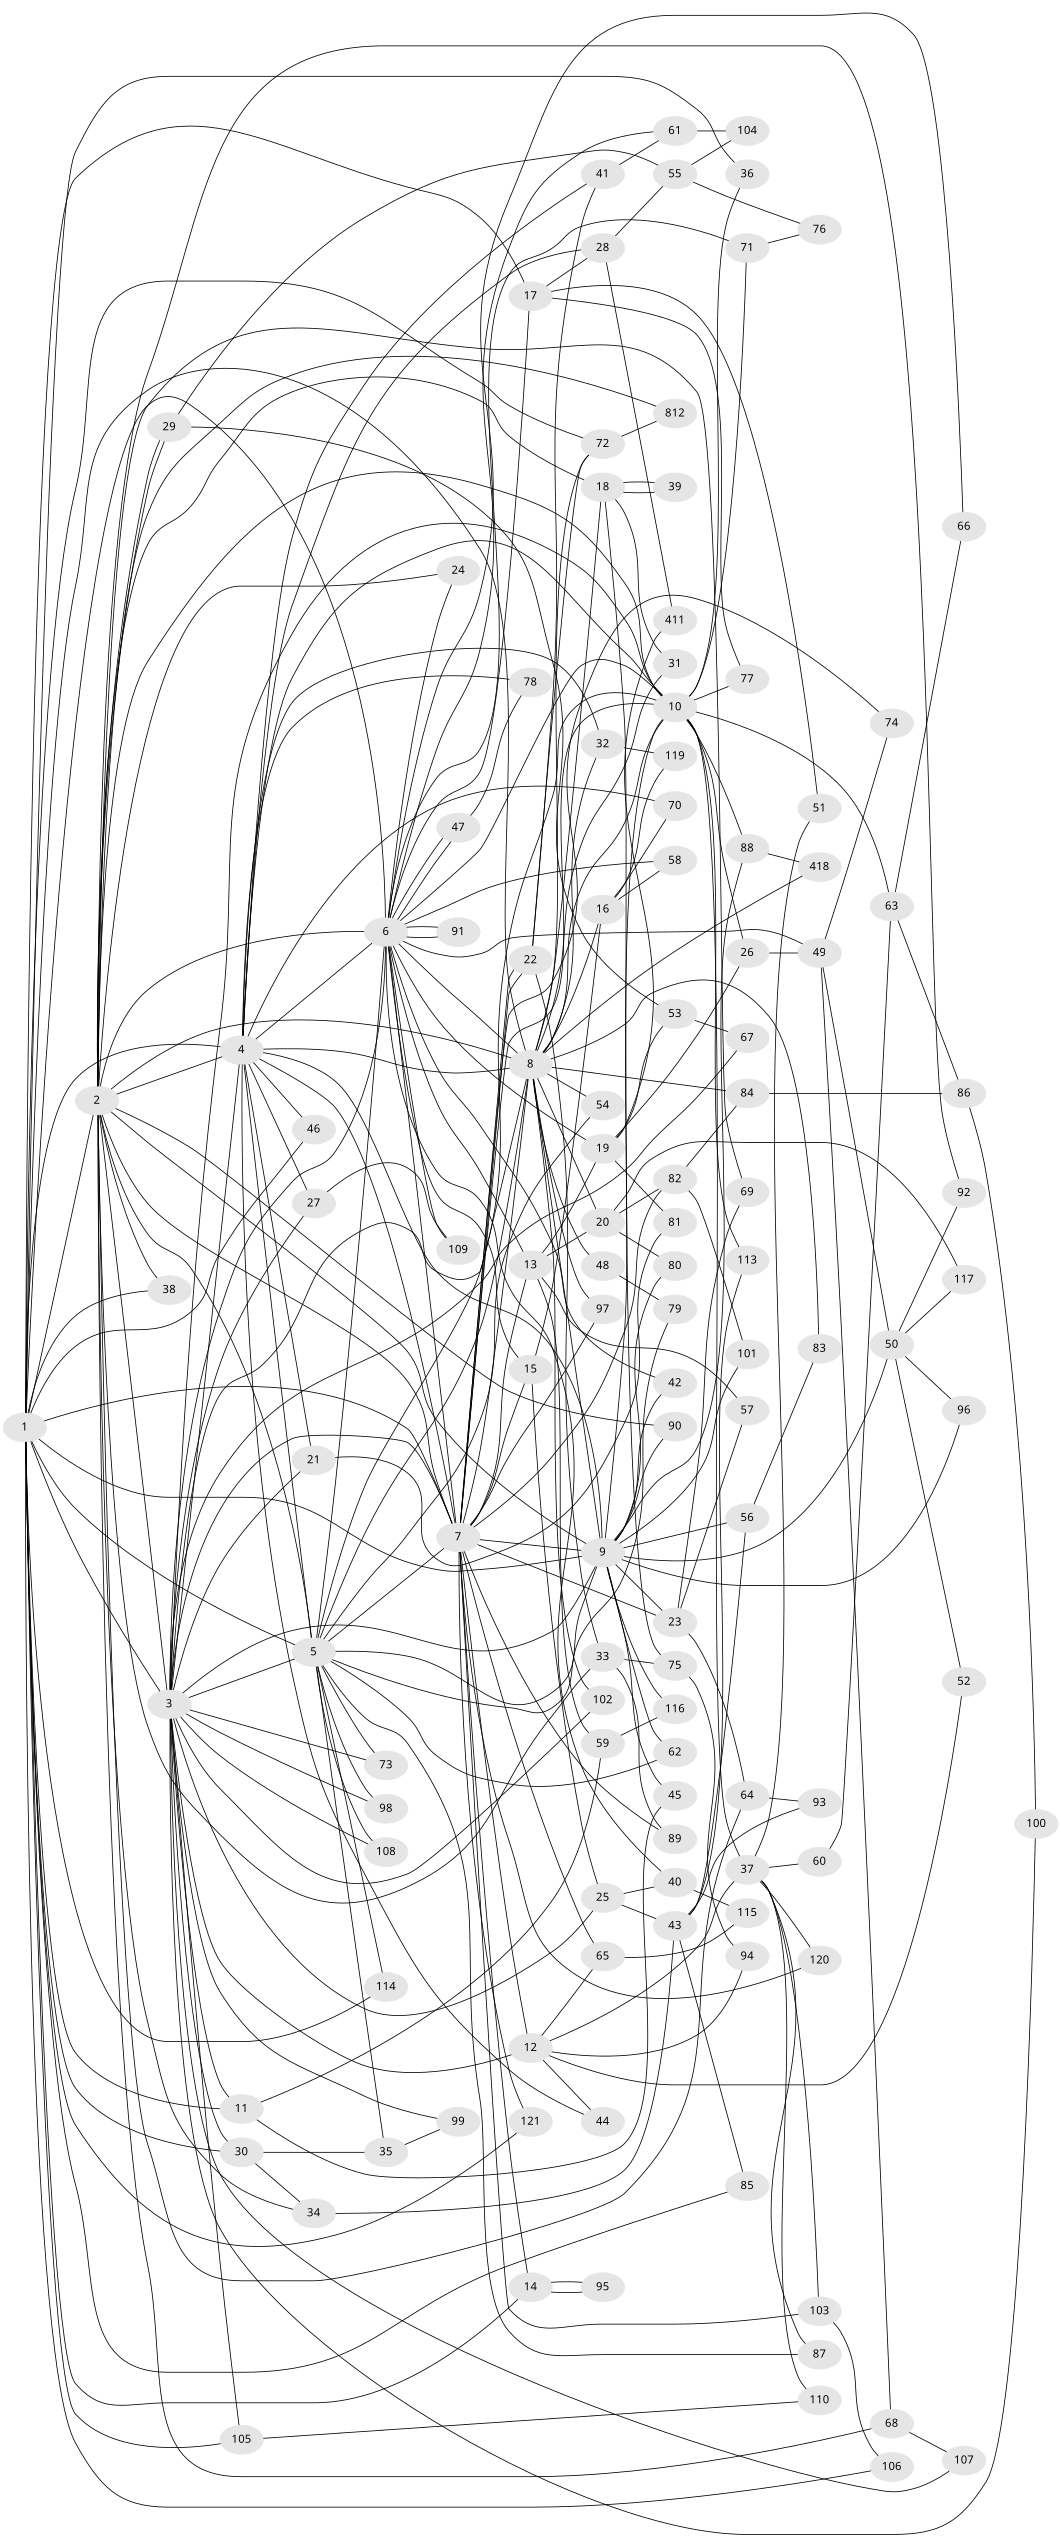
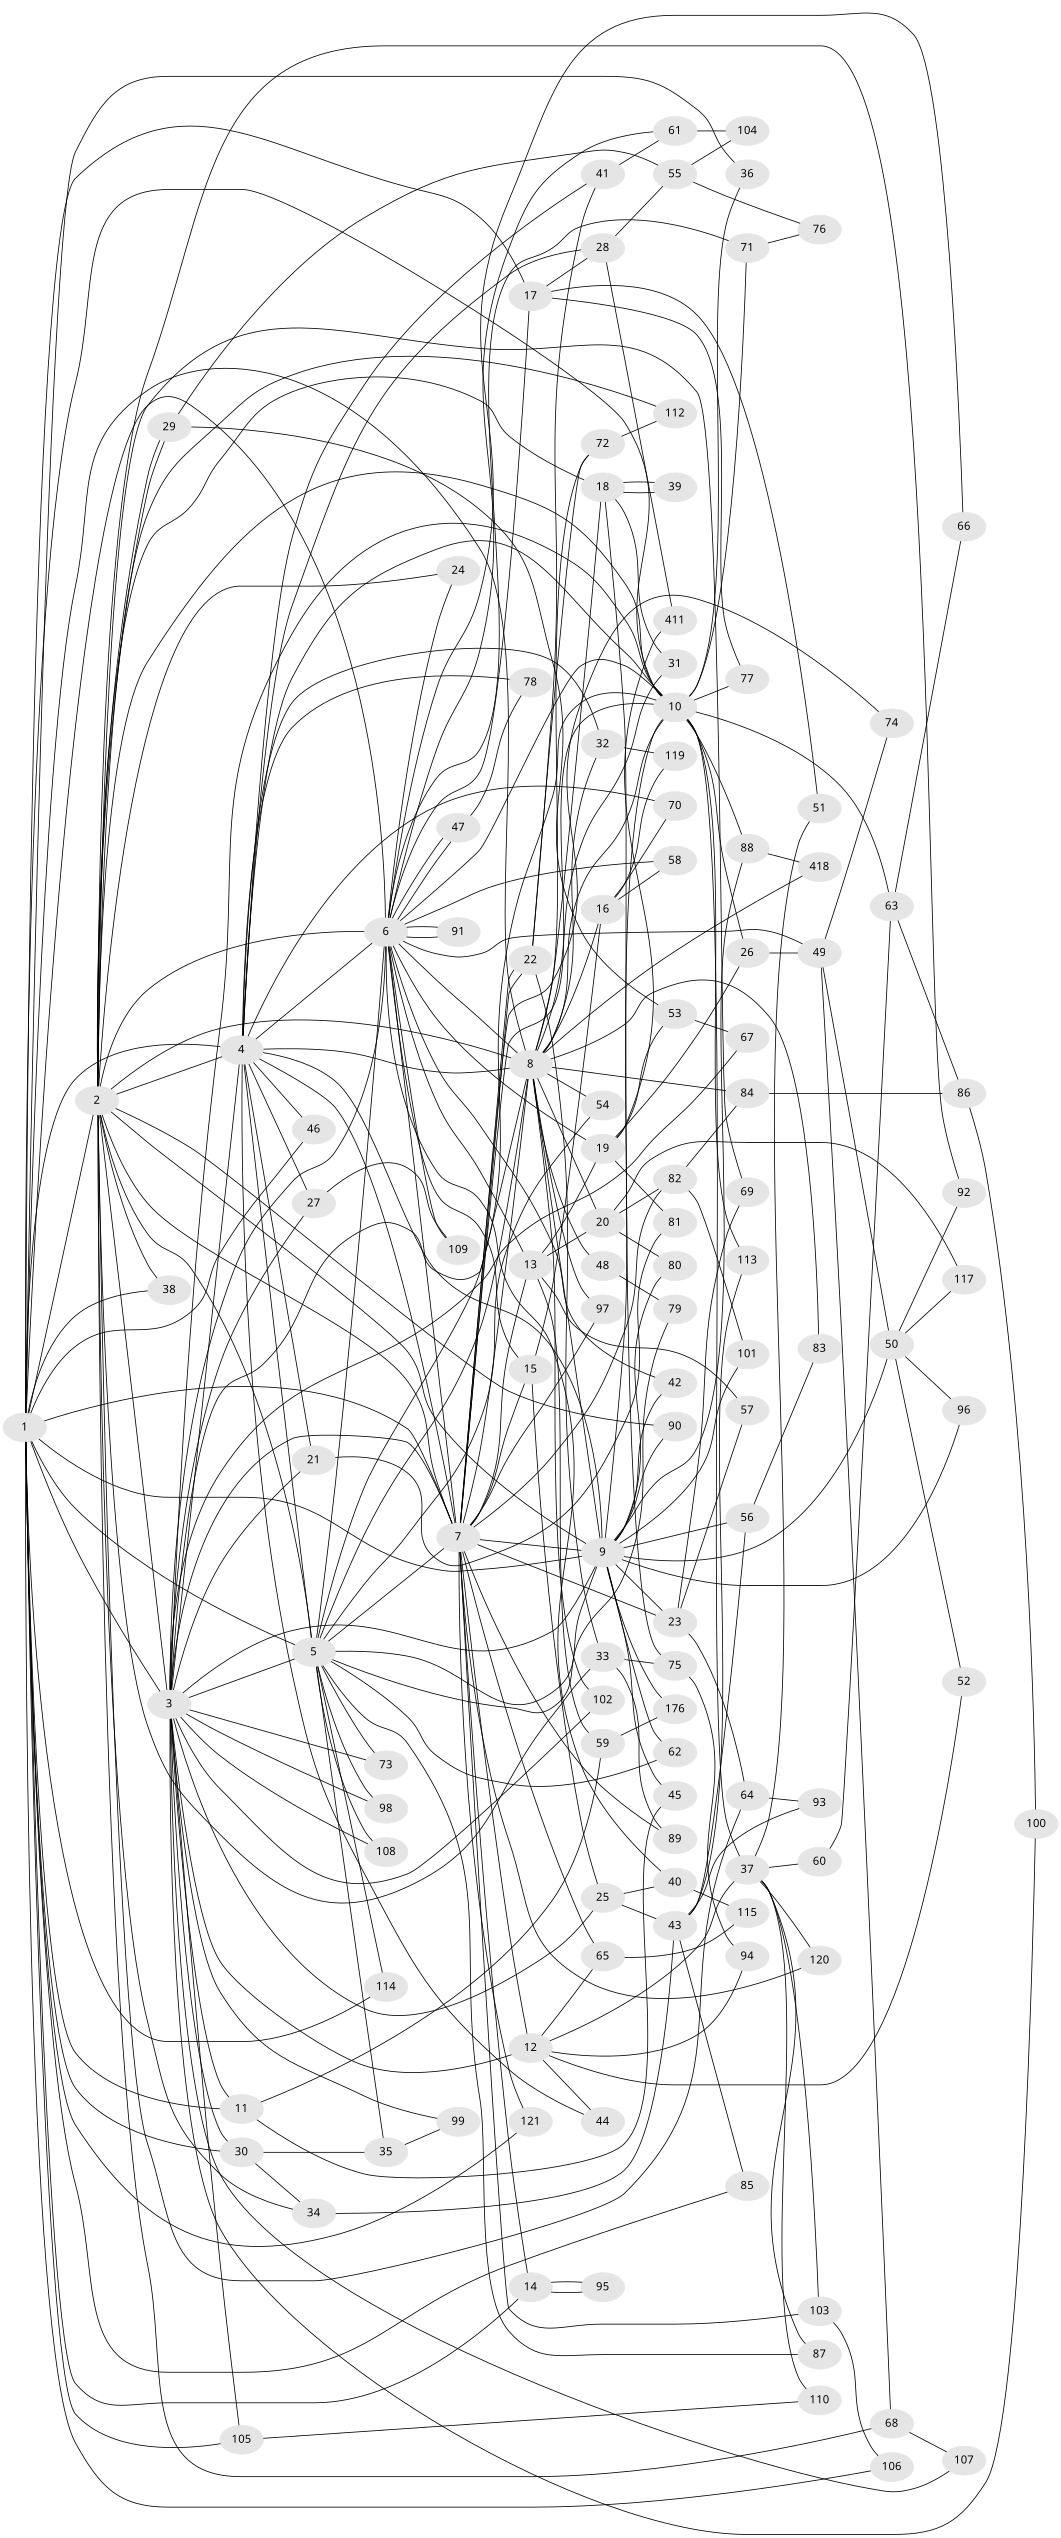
(675, 414) -> (675, 414)
(59, 596) -> (77, 376)
(675, 1709) -> (675, 1709)
